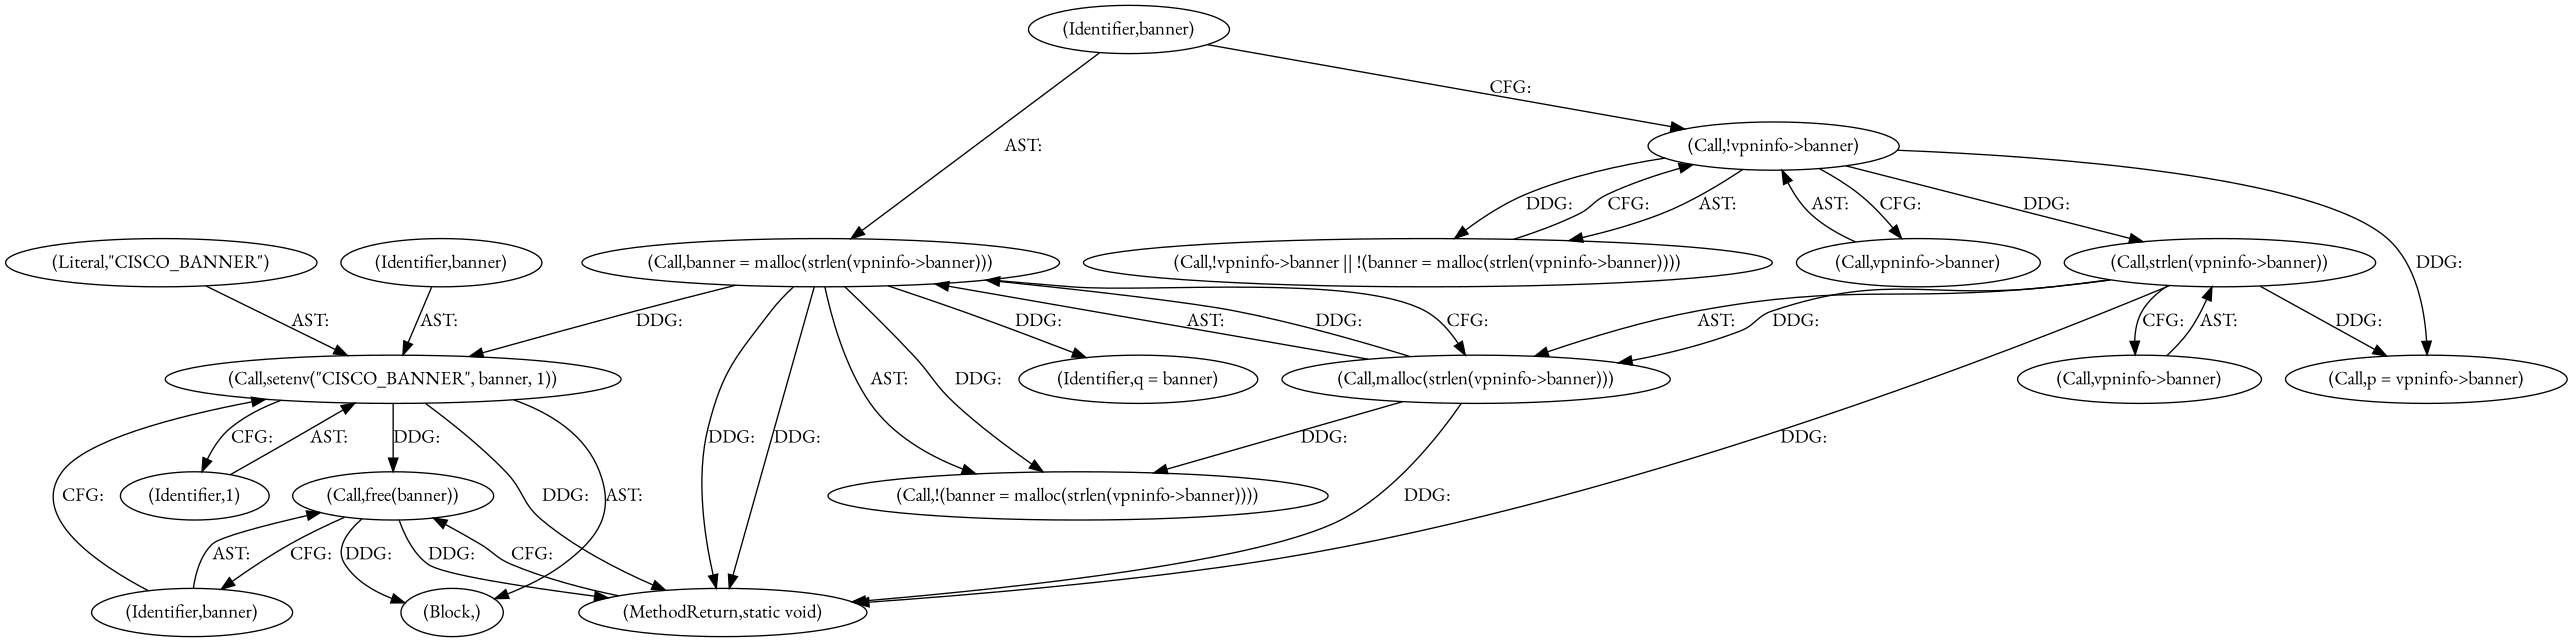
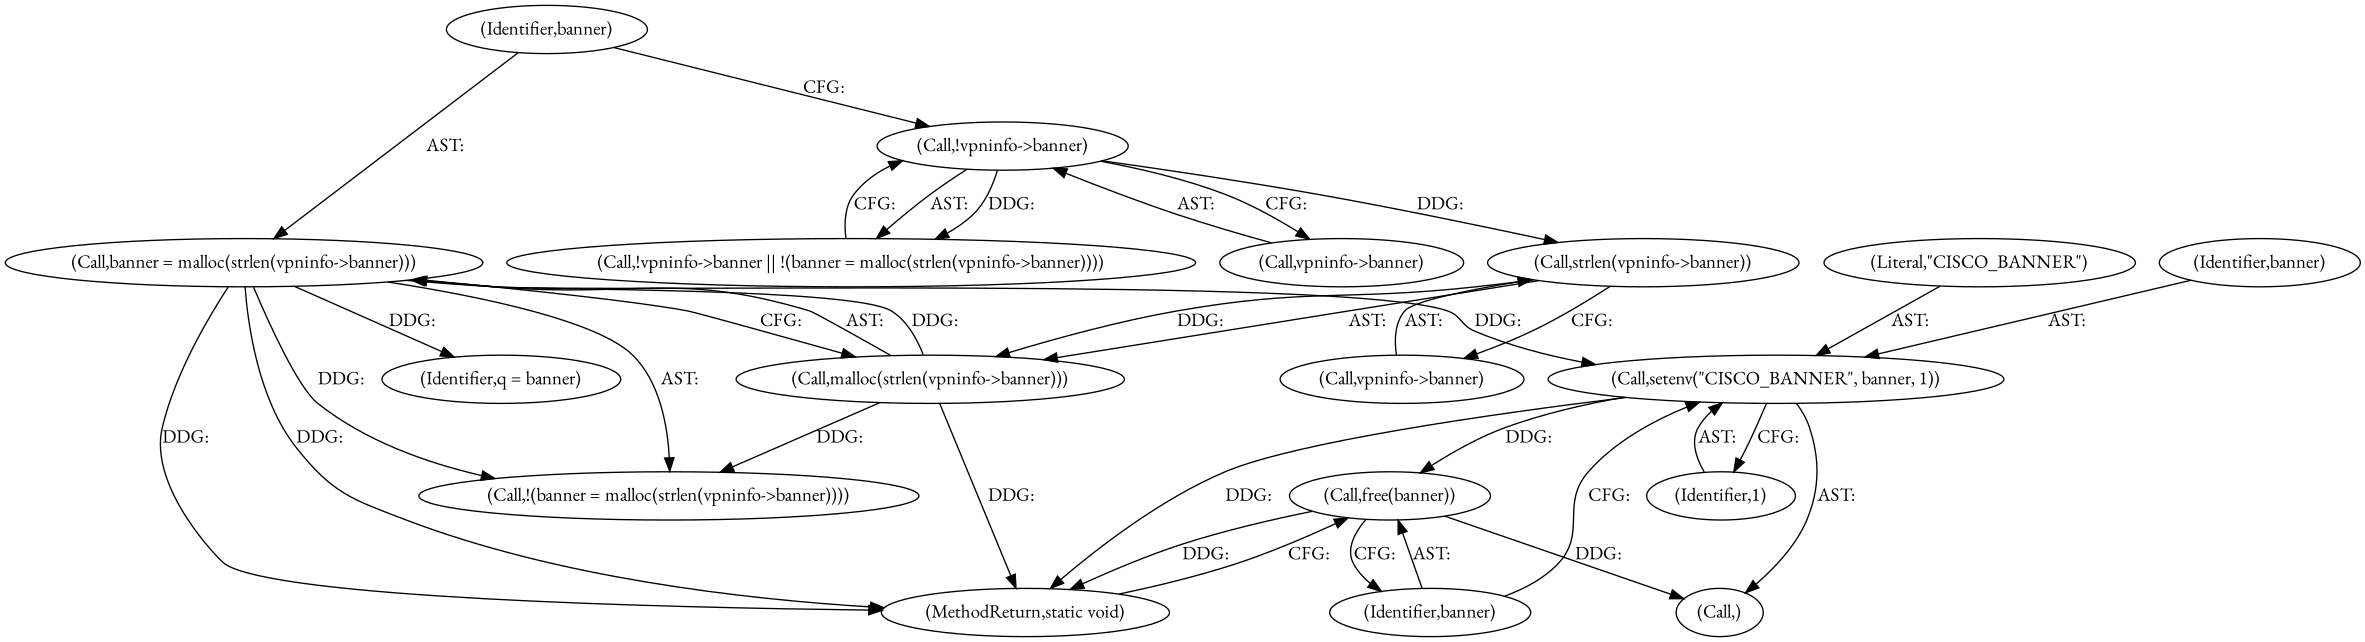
(2426, 379) -> none
(1533, 503) -> none
(452, 613) -> (1720, 613)
